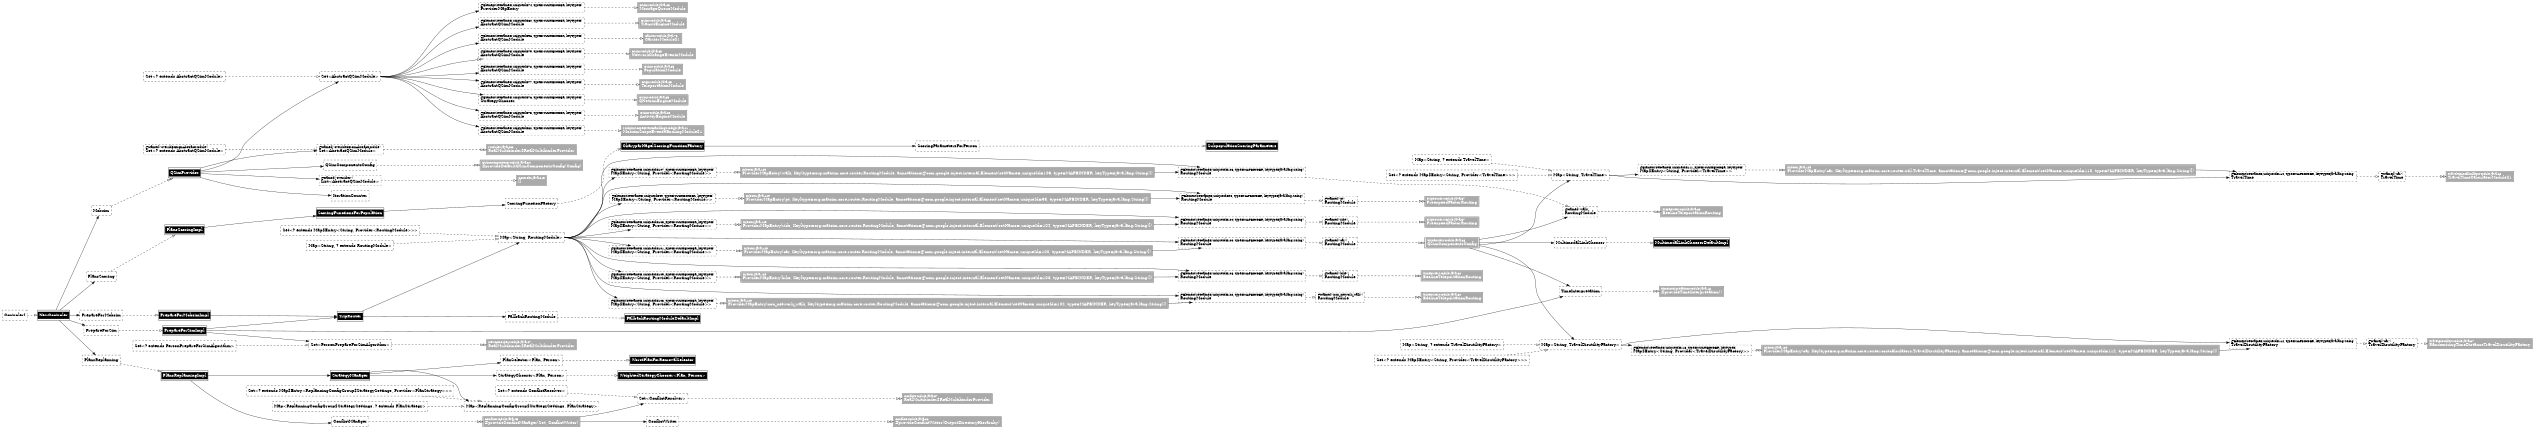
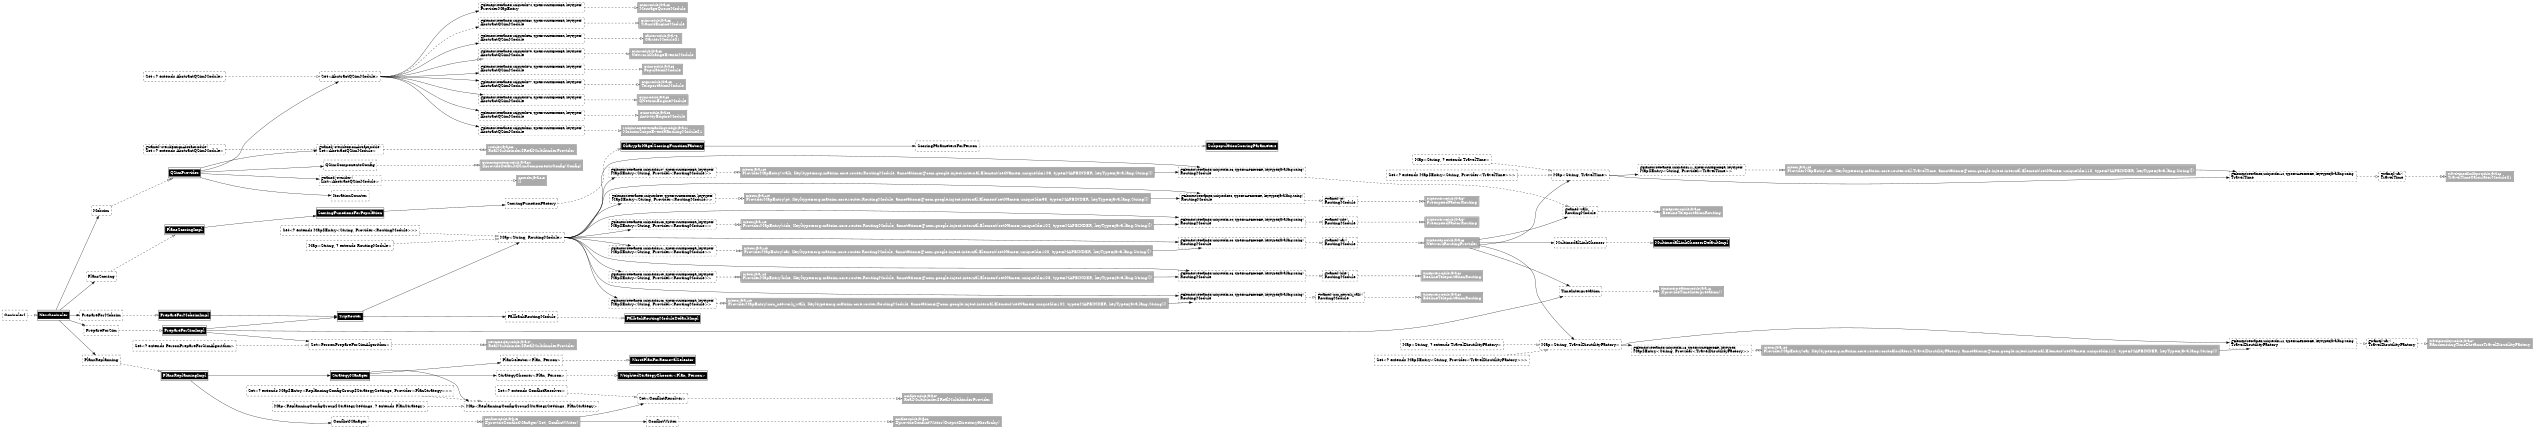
(428, 54) -> (428, 54)
(498, 101) -> (502, 101)
(1452, 244) -> (1452, 244)
